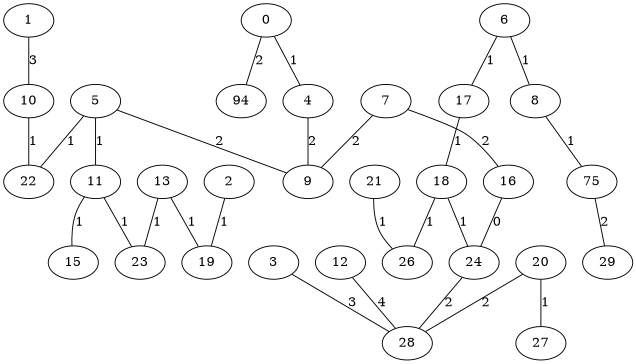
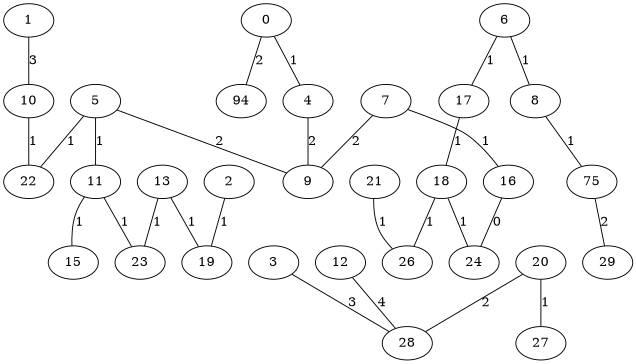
(486, 141) -> (486, 141)
(441, 303) -> none
